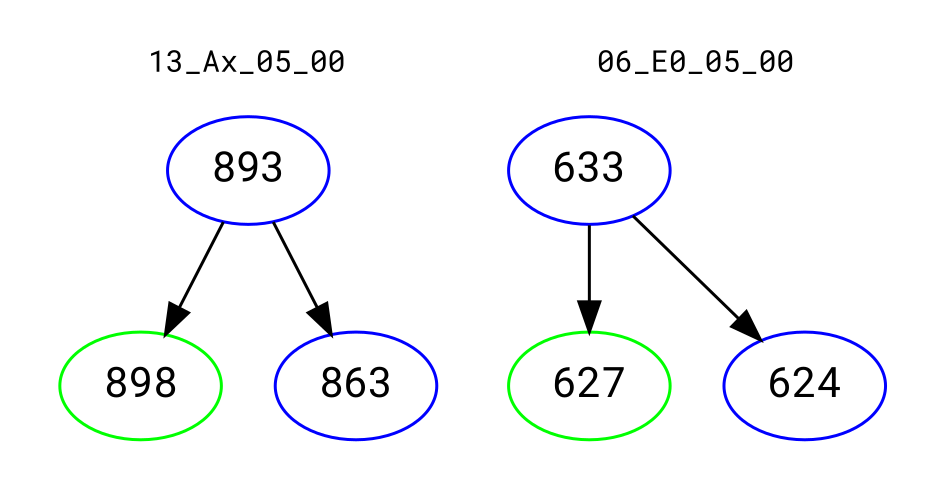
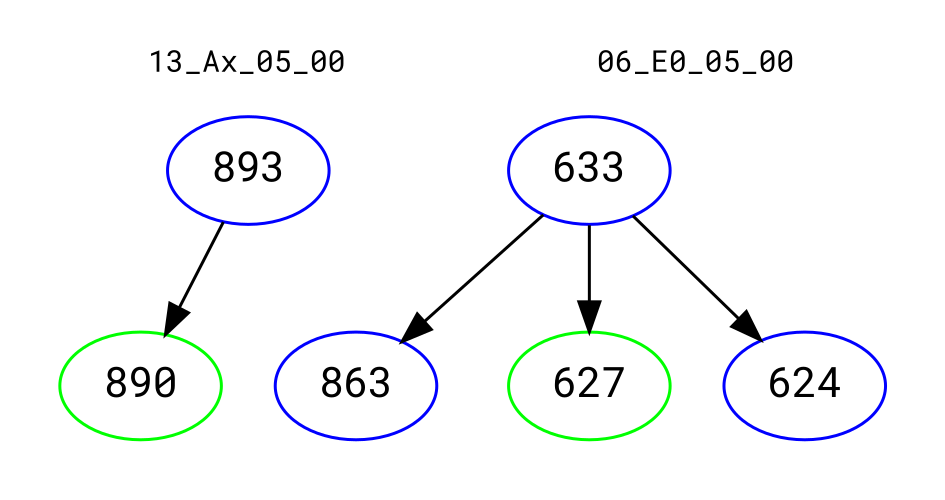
(295, 265) -> (505, 250)
(141, 386) -> (141, 386)
